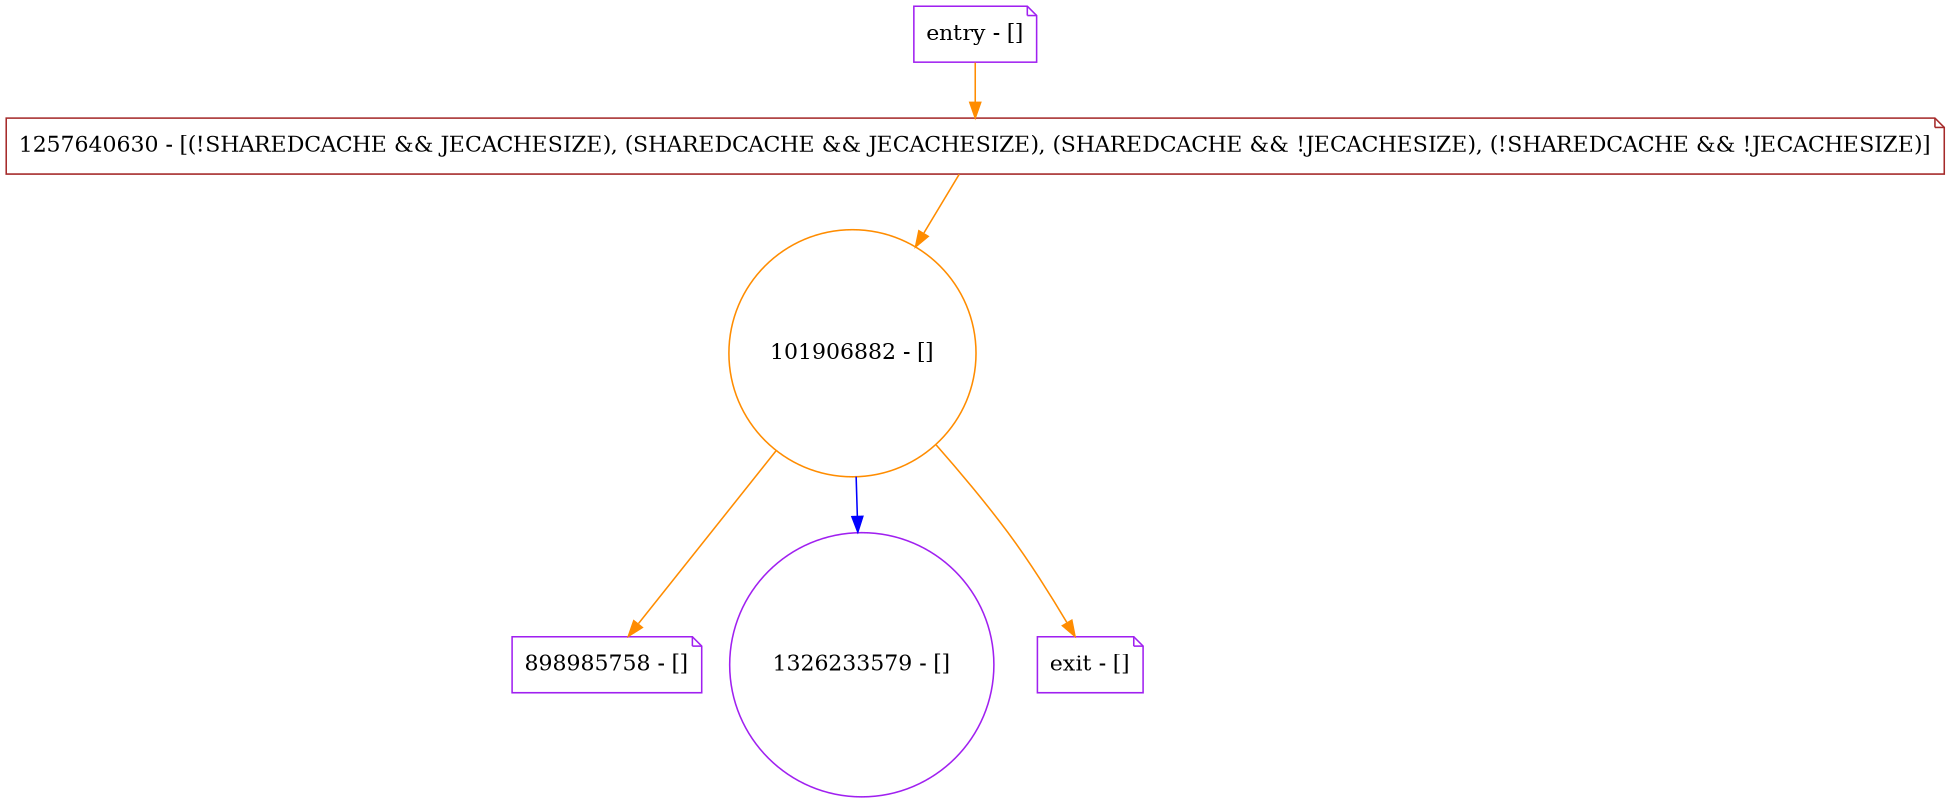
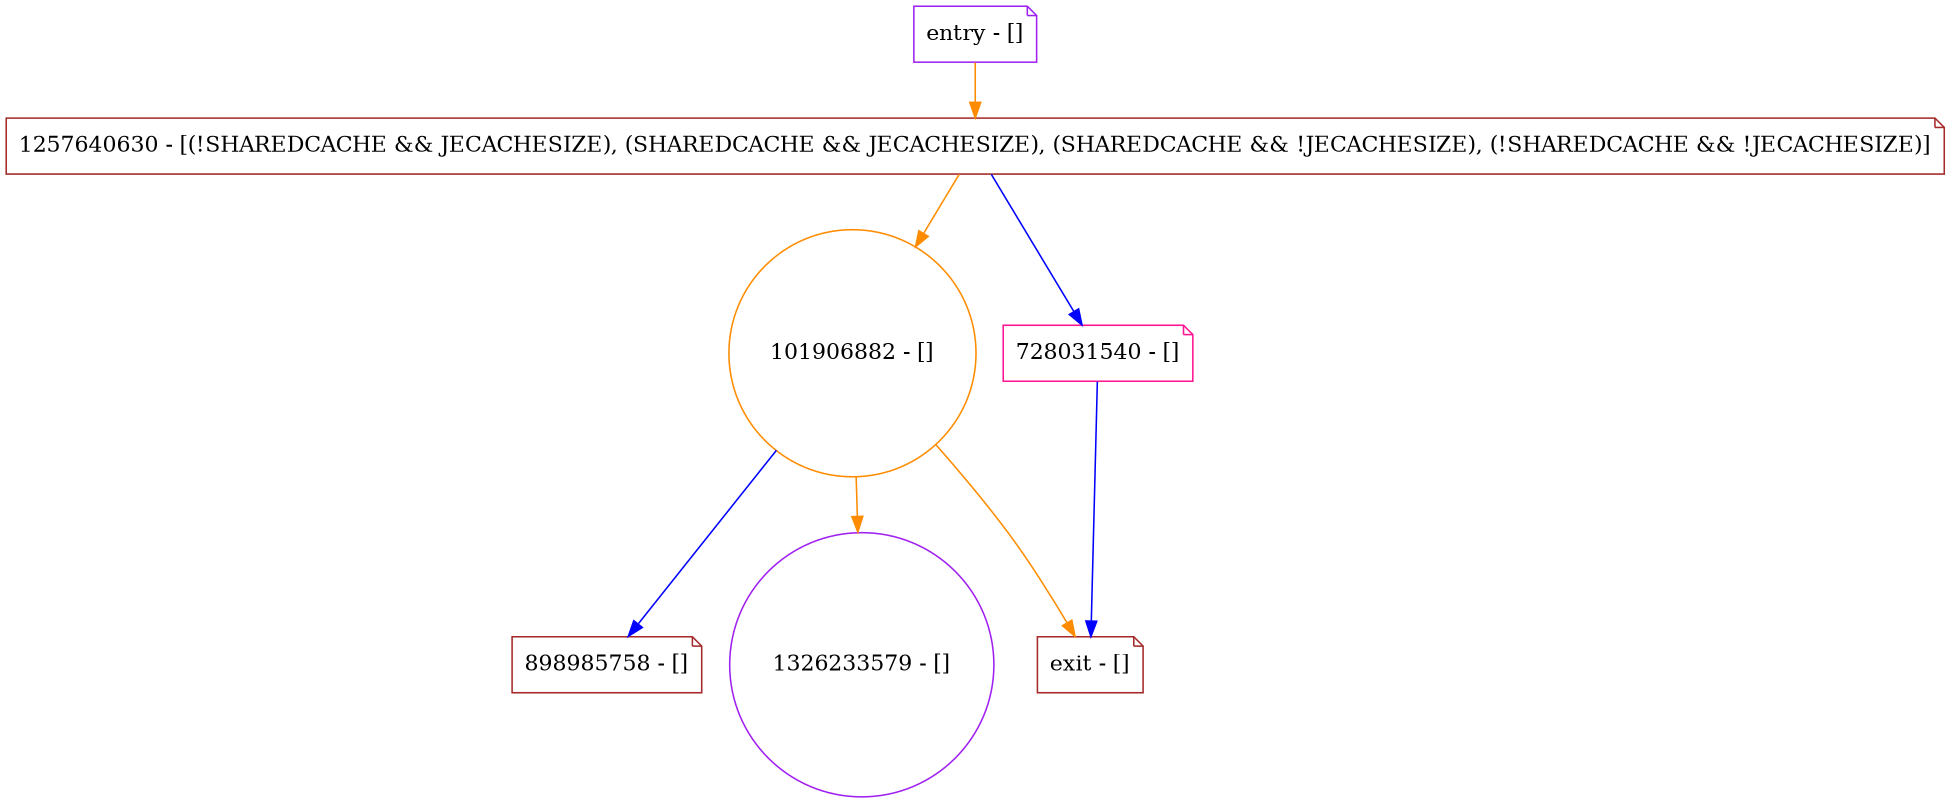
none -> (1098, 353)
(857, 497) -> (857, 497)
(707, 537) -> (707, 537)
(607, 665) -> (607, 665)
(1090, 665) -> (1090, 665)
